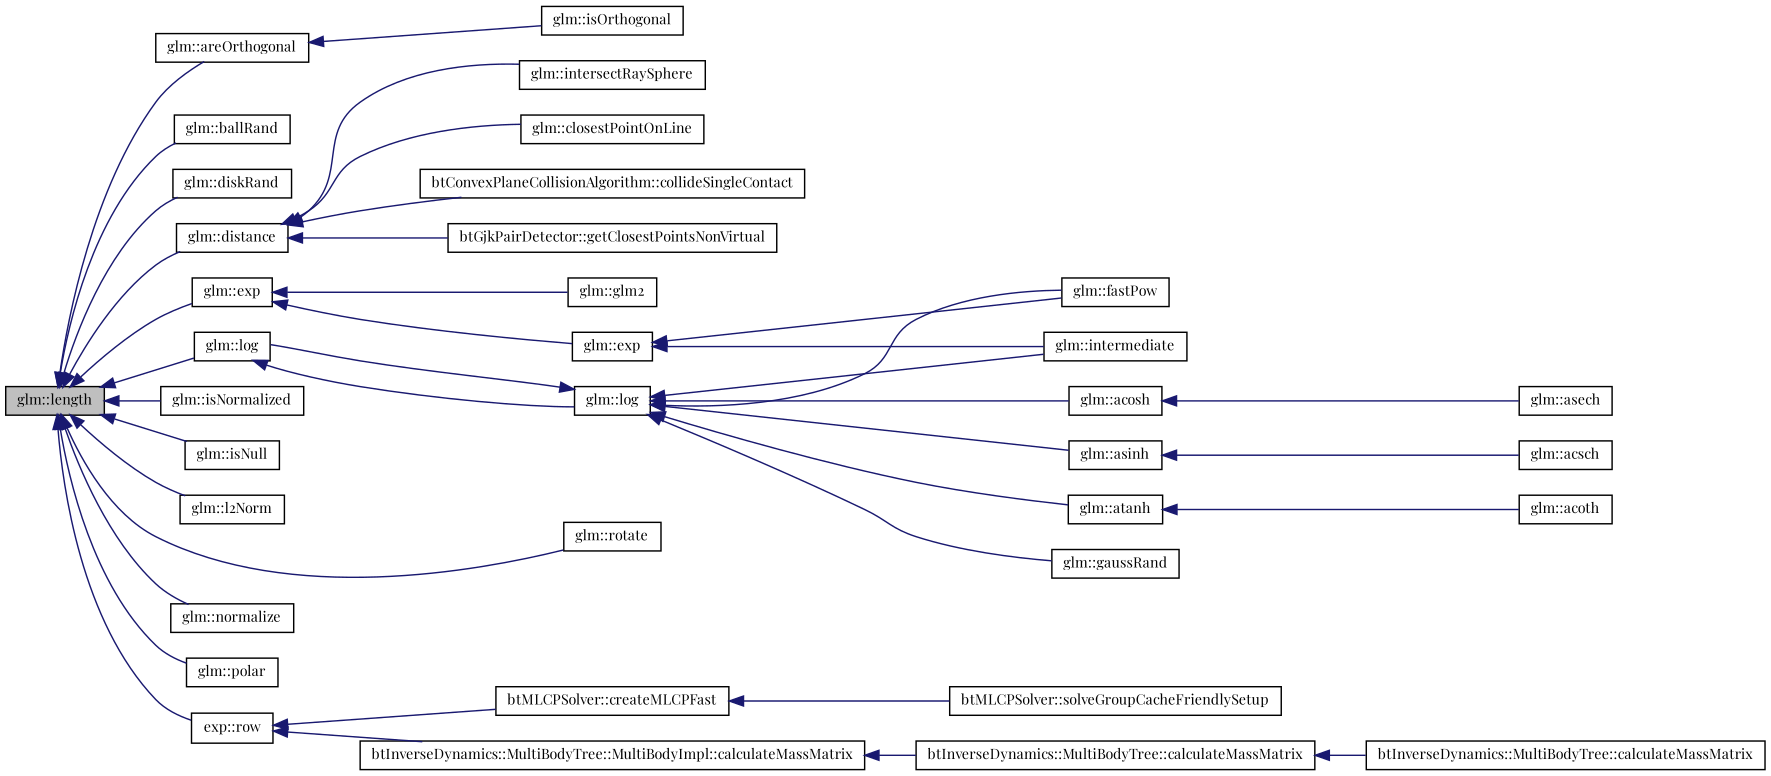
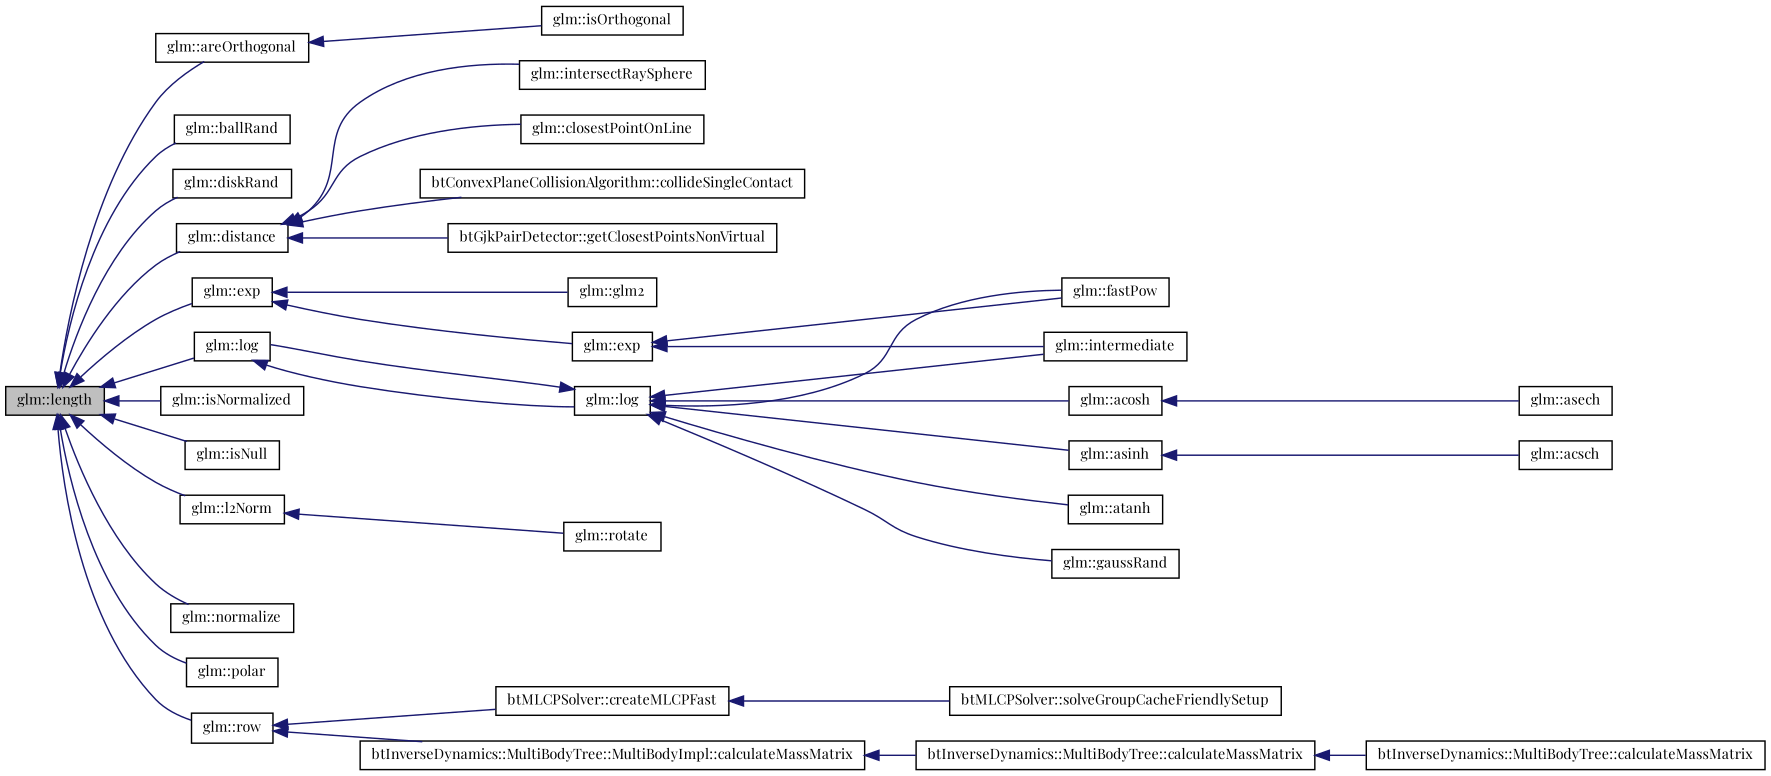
(1566, 509) -> none
(286, 573) -> (431, 524)
(232, 728) -> (232, 728)
